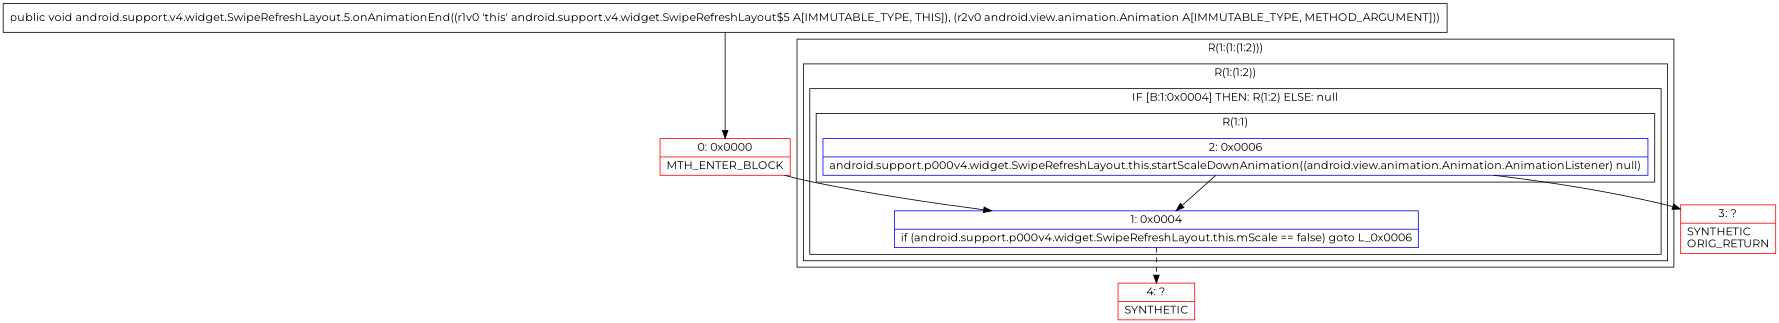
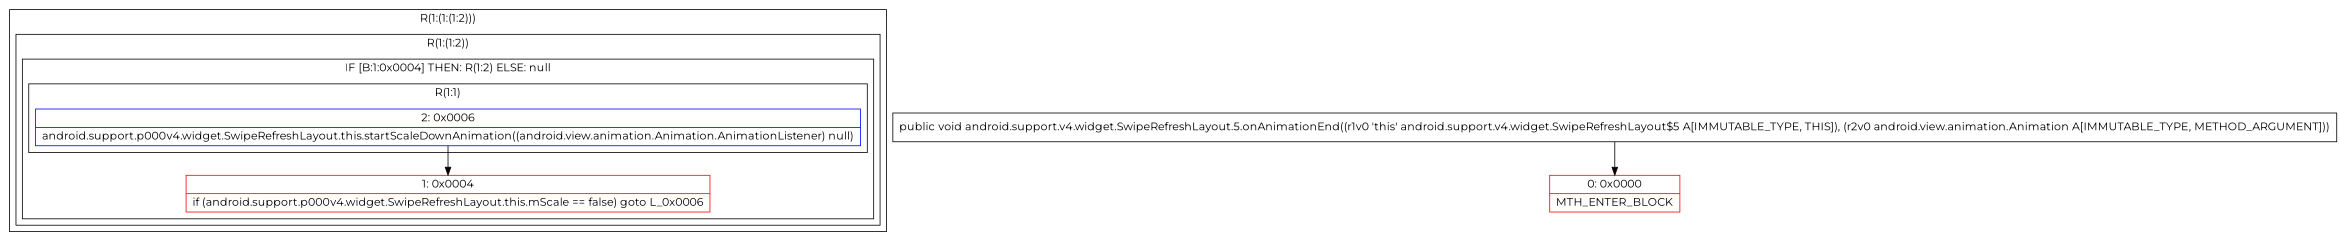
(884, 195) -> none
(1156, 229) -> (448, 194)
(1728, 229) -> none
(1156, 301) -> none
